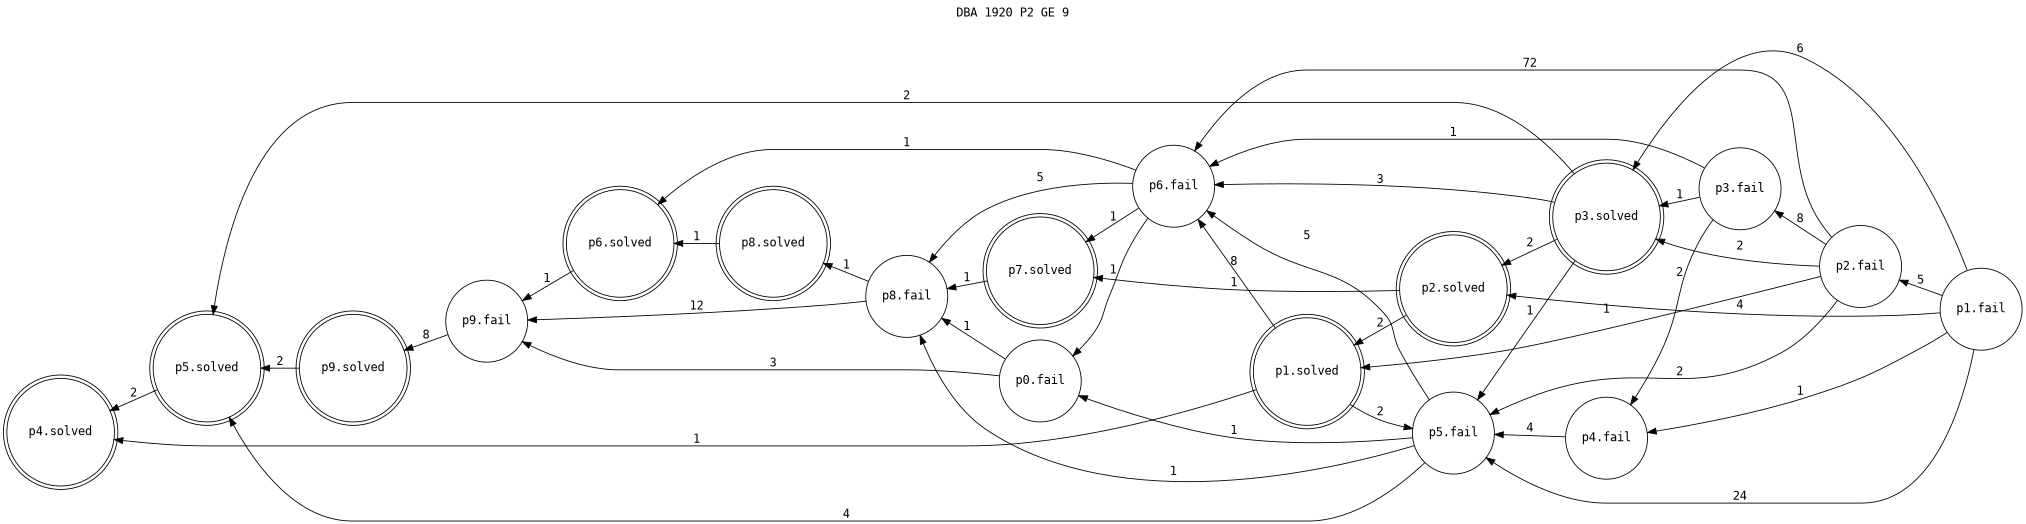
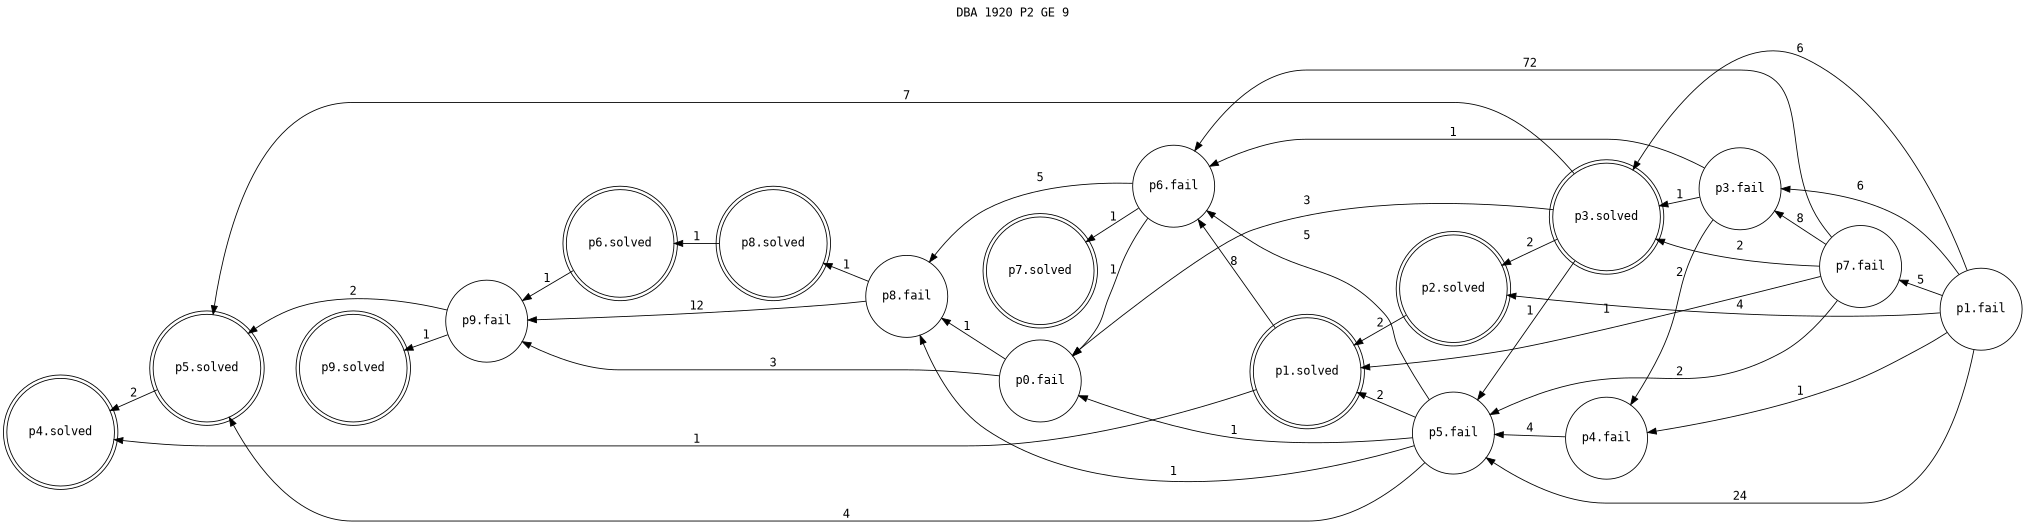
(907, 96) -> (907, 96)
(895, 149) -> none
(1389, 186) -> (1297, 218)
none -> (1886, 210)
(1861, 266) -> (1861, 266)
(971, 284) -> none
(1258, 291) -> none
(426, 335) -> (426, 335)
(284, 368) -> (349, 299)
(1376, 418) -> (1390, 407)
